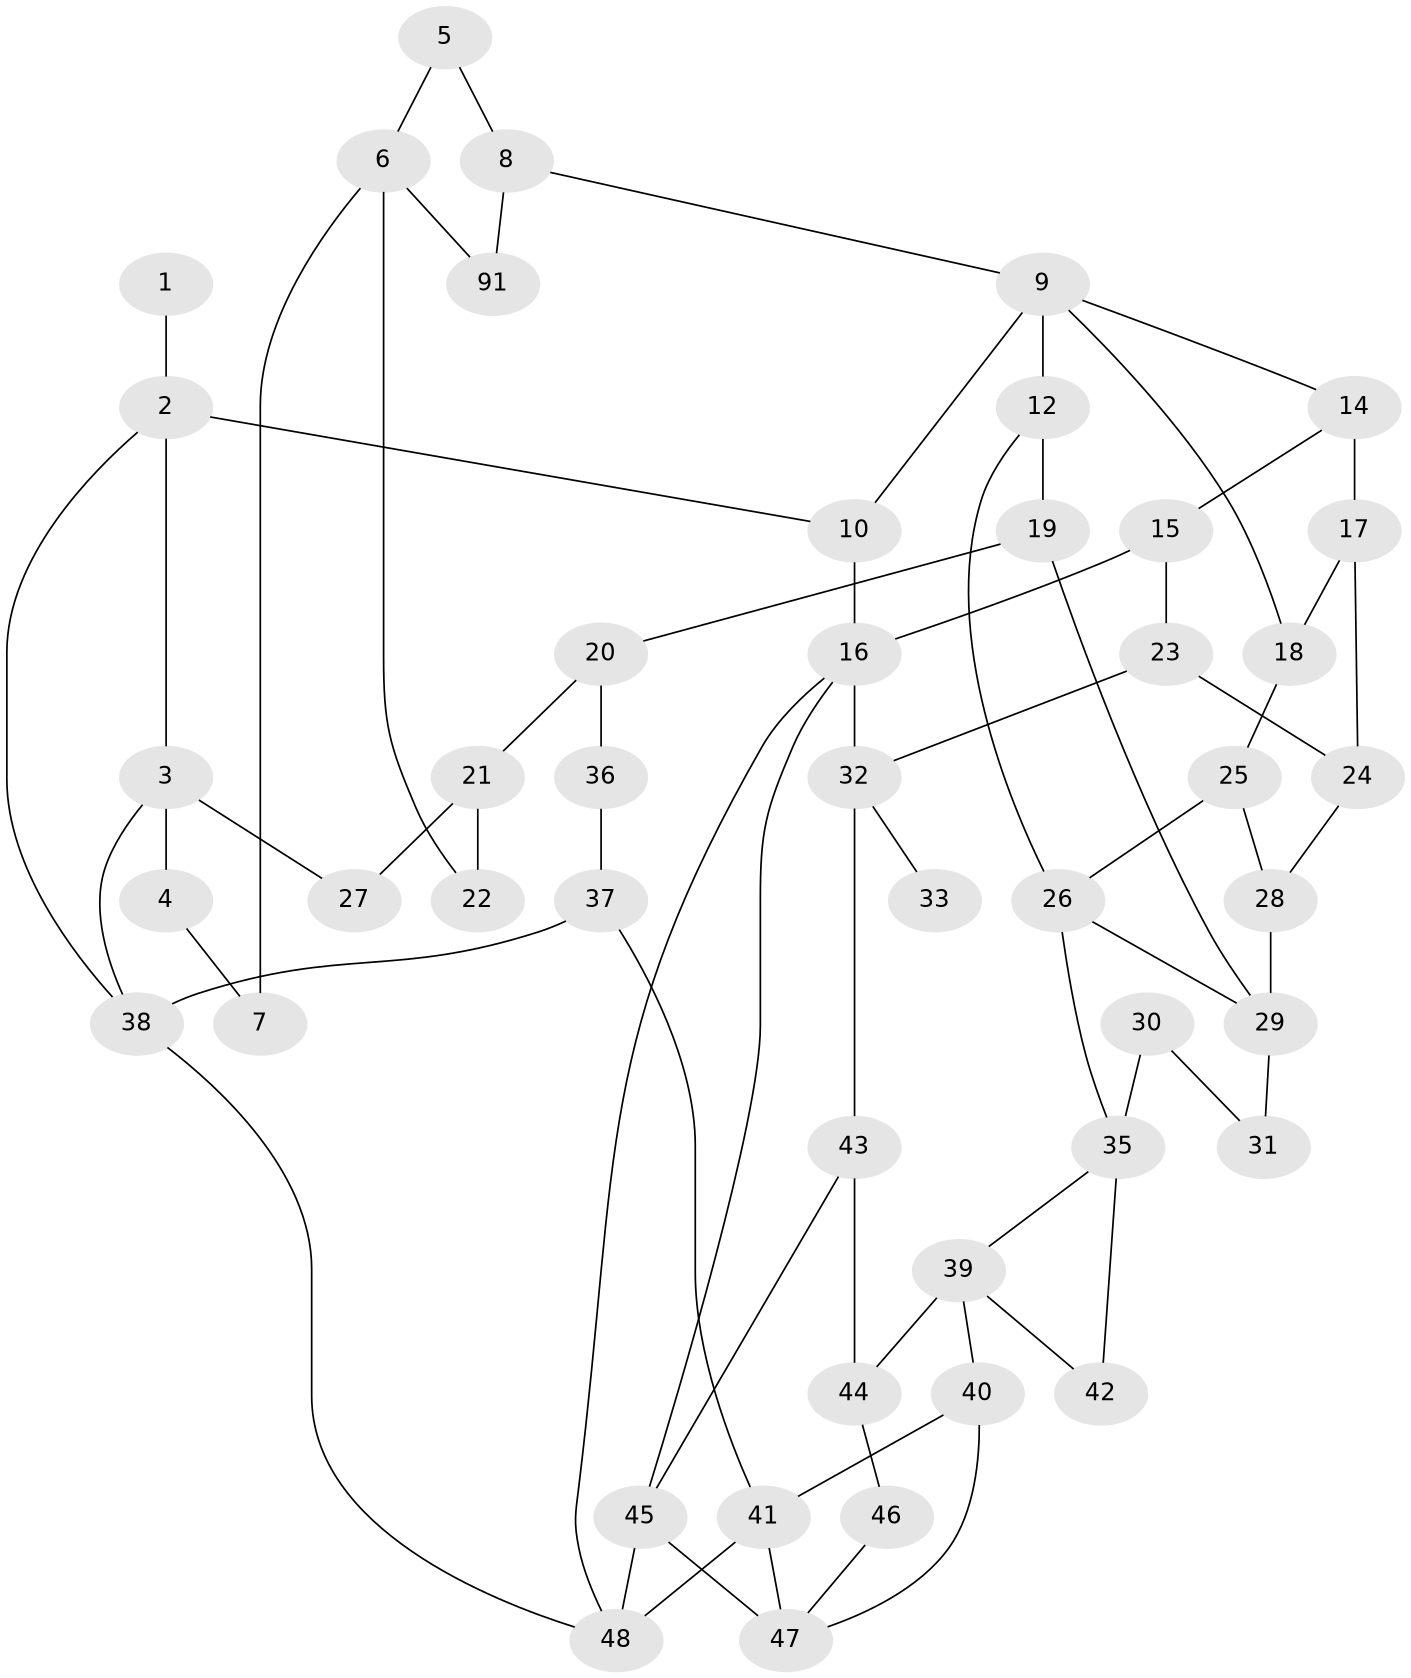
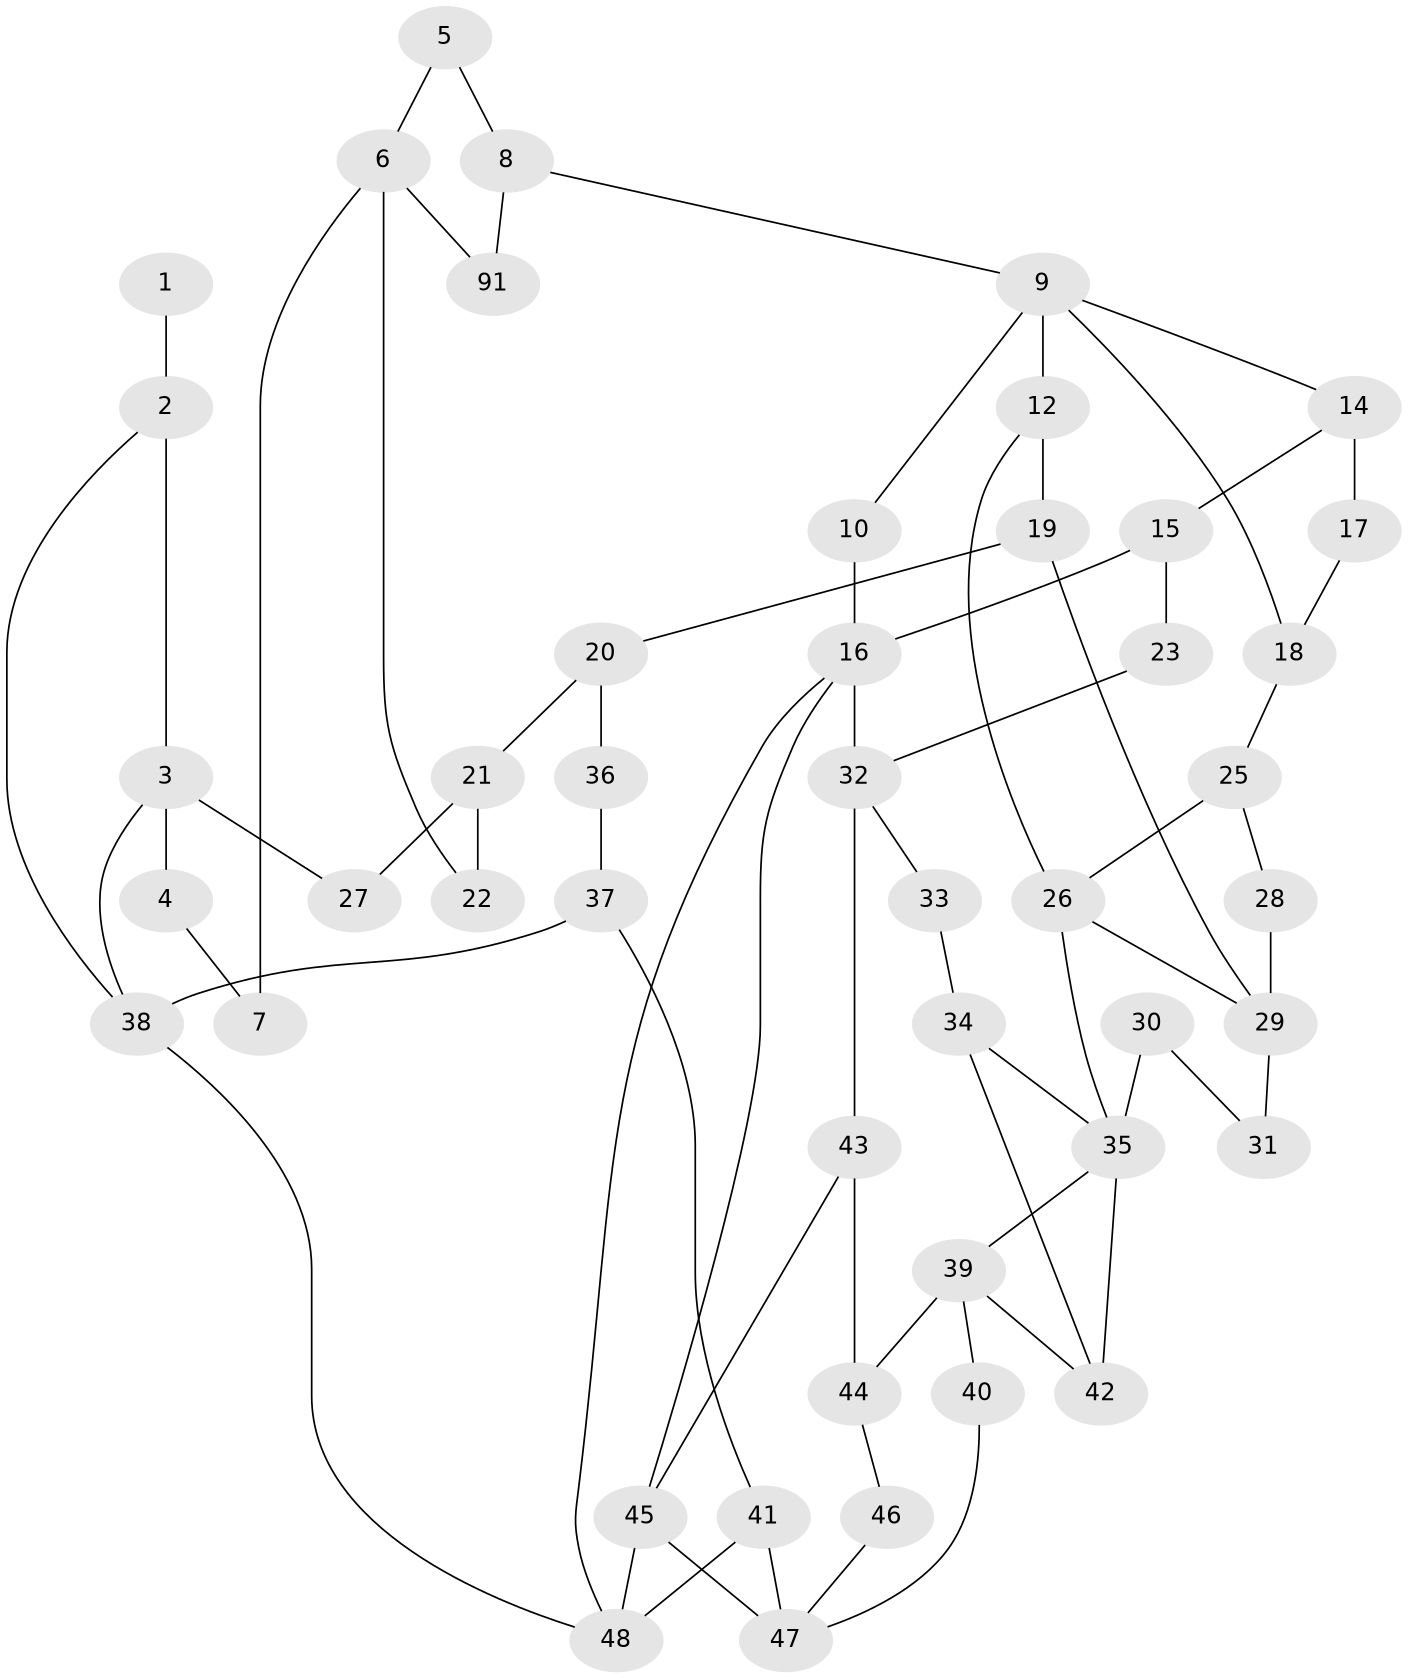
(510, 469) -> none
(1358, 777) -> none
none -> (959, 1024)
(882, 1450) -> none
